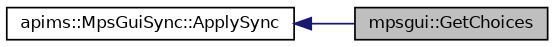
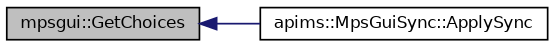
(333, 24) -> (238, 24)
